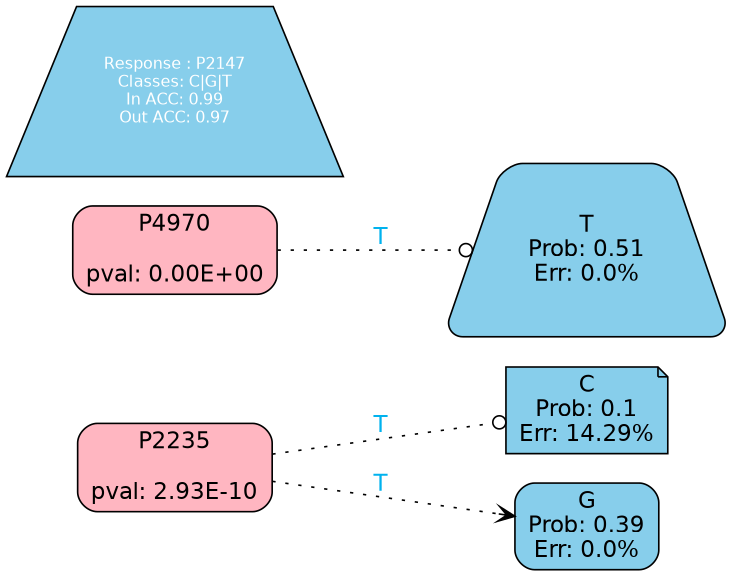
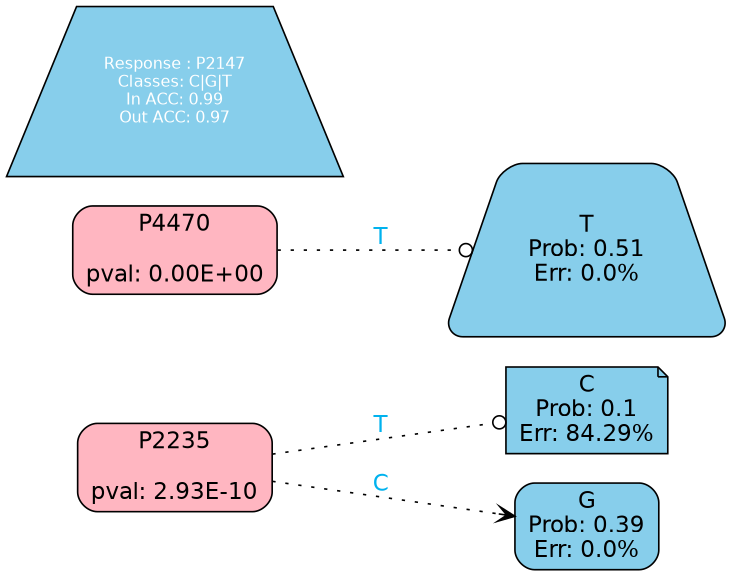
(175, 250) -> (175, 250)
(587, 410) -> (587, 410)
(381, 485) -> (381, 485)
